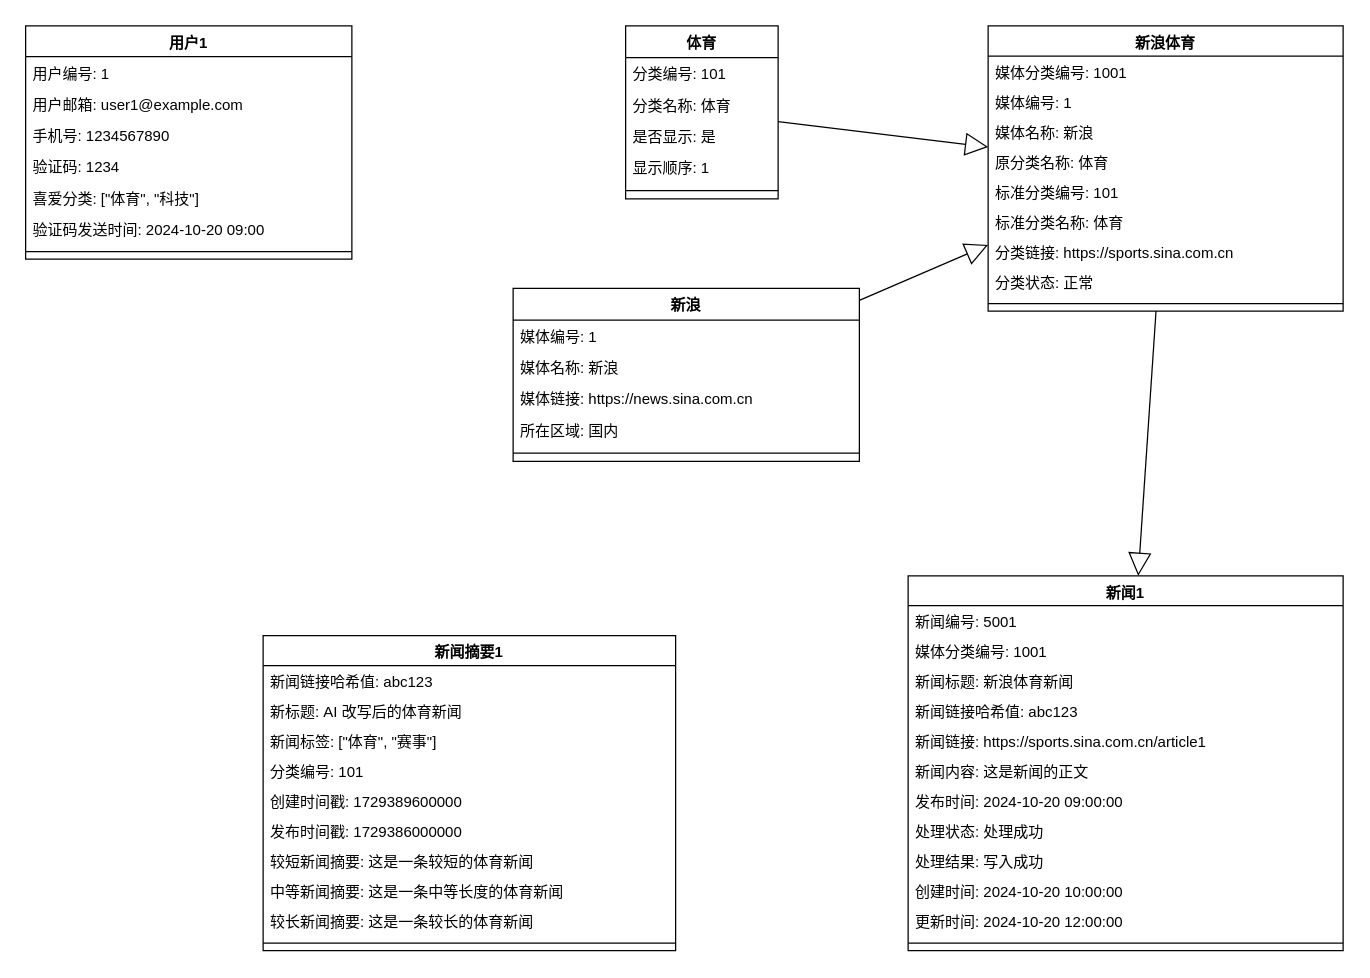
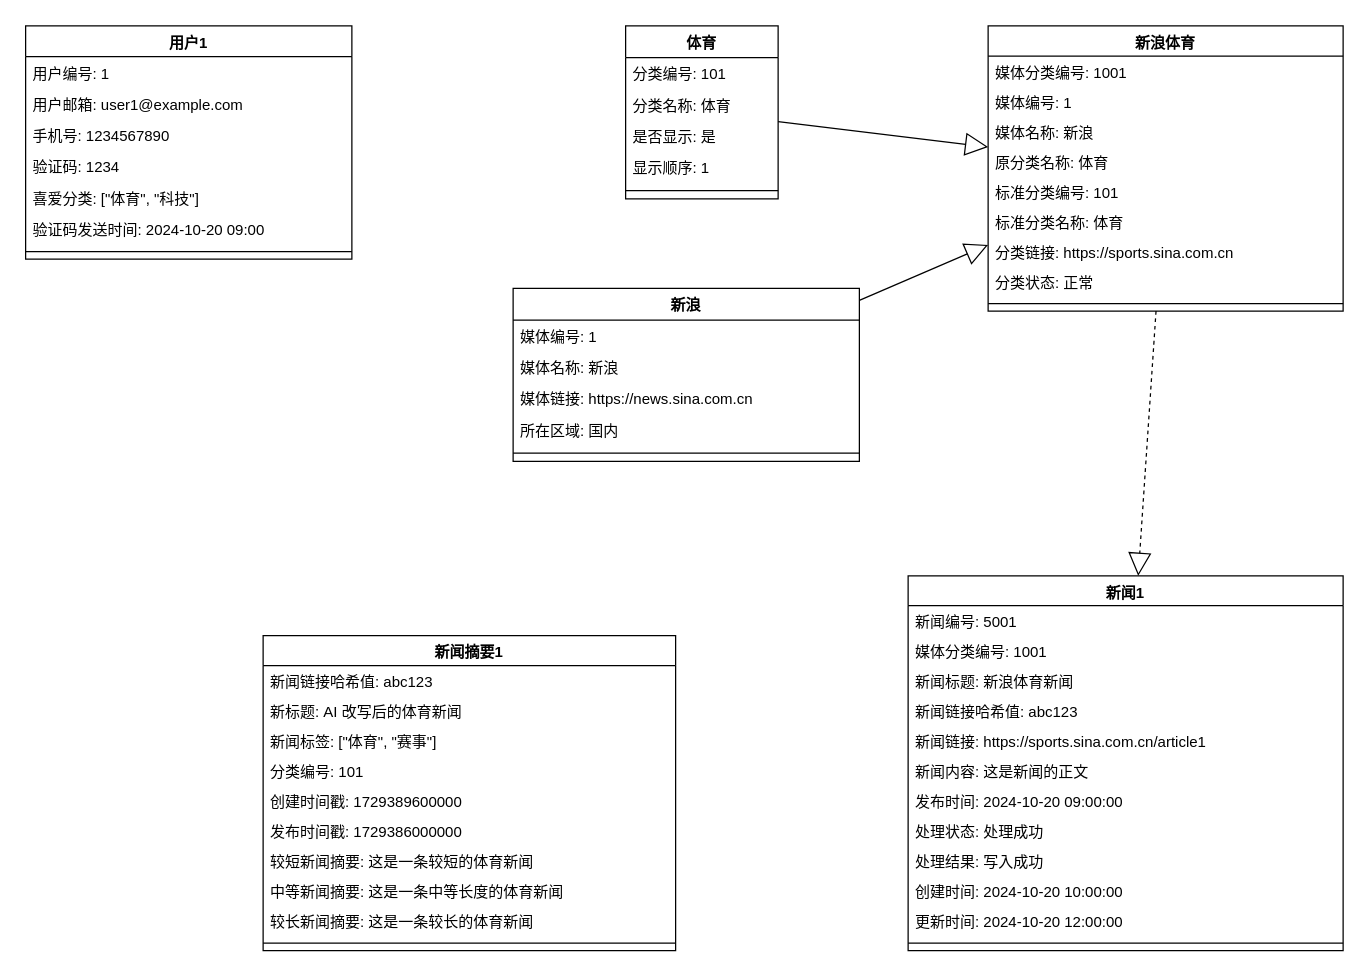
(1148, 434) -> (1148, 434)
